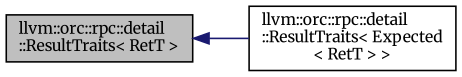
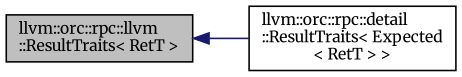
(99, 38) -> (99, 38)
